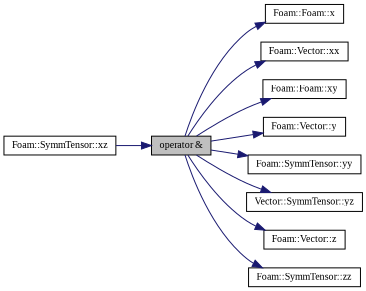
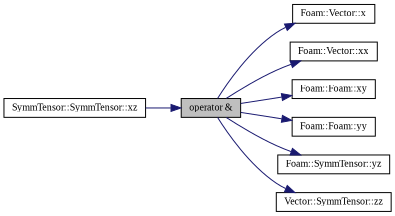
(305, 14) -> (334, 14)
(305, 127) -> none
(60, 146) -> (75, 108)
(305, 164) -> (334, 127)
(305, 202) -> (334, 164)
(305, 240) -> none
(305, 277) -> (334, 202)
